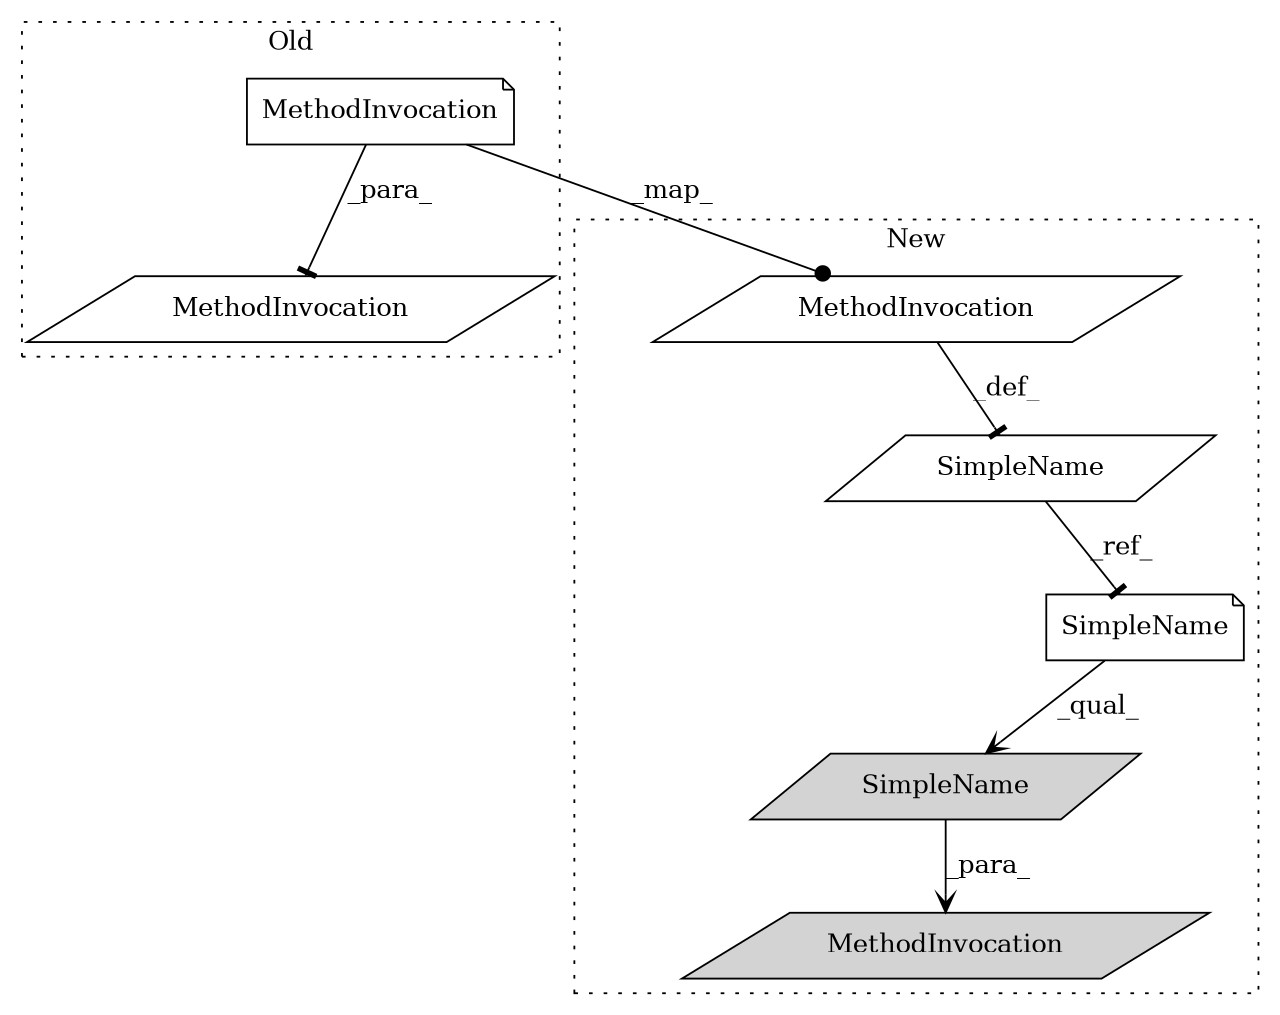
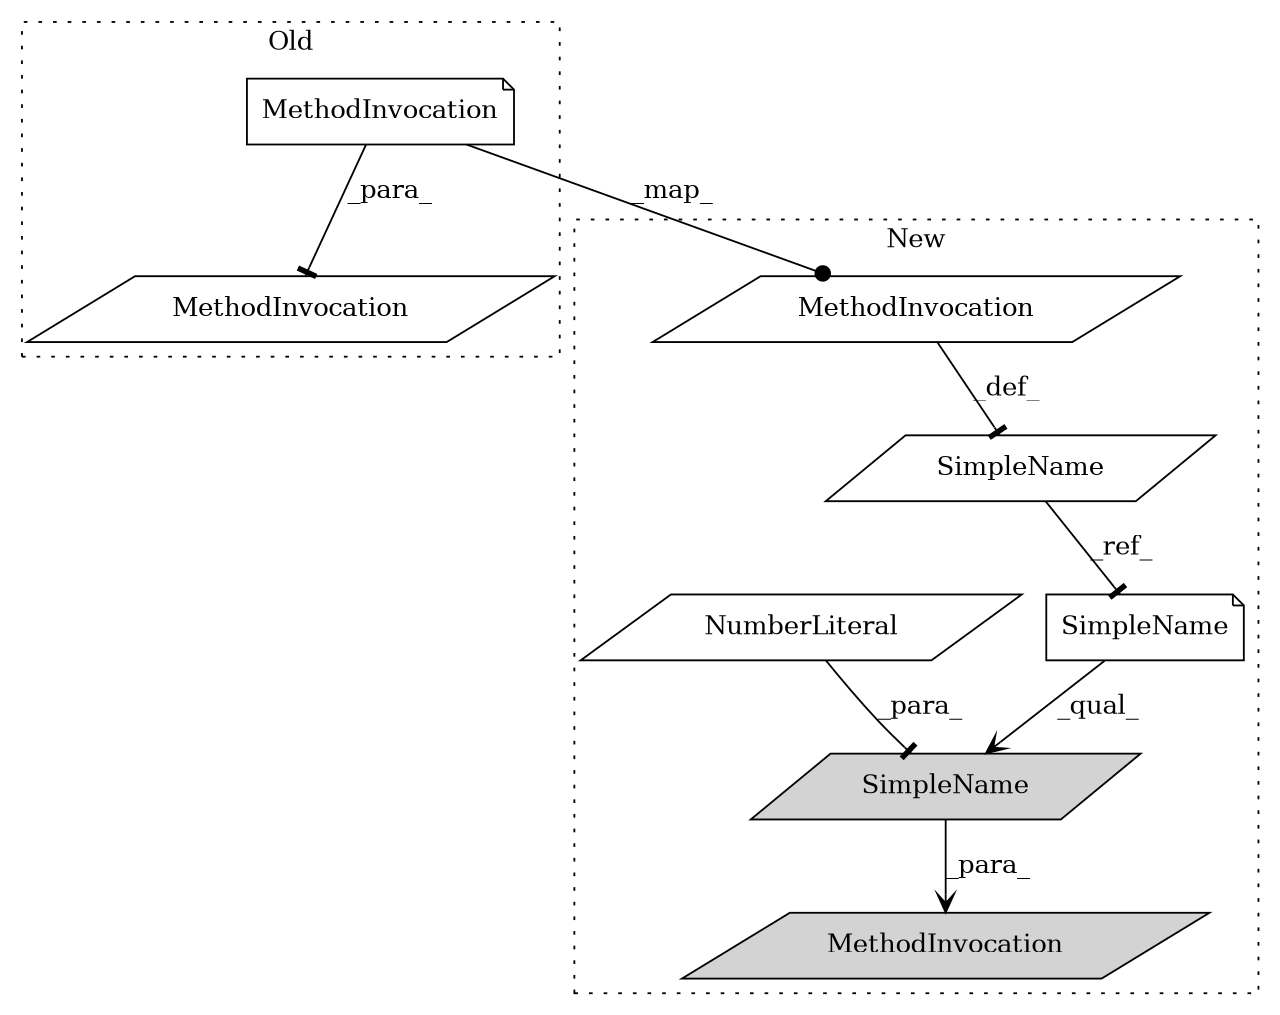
none -> (801, 627)
